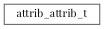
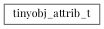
(52, 14) -> (52, 14)
